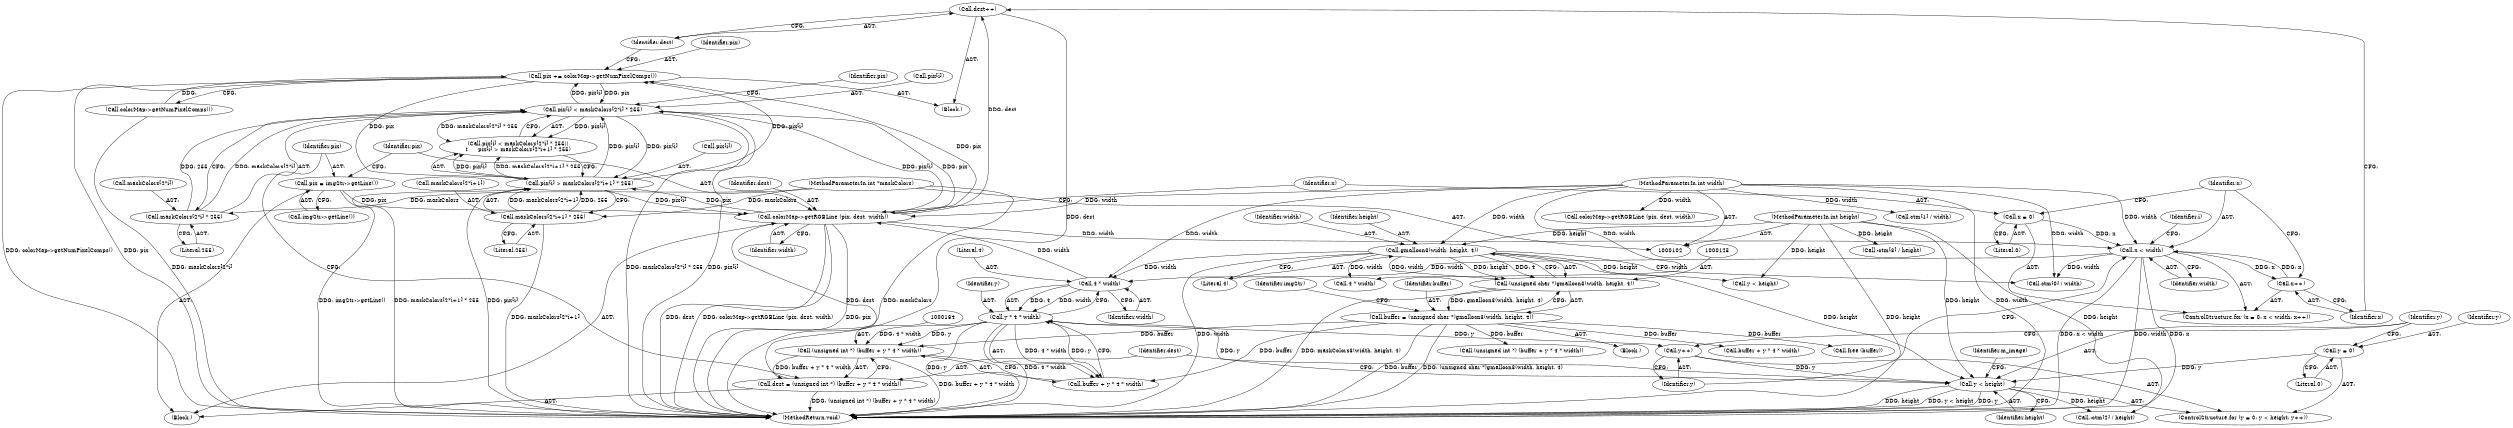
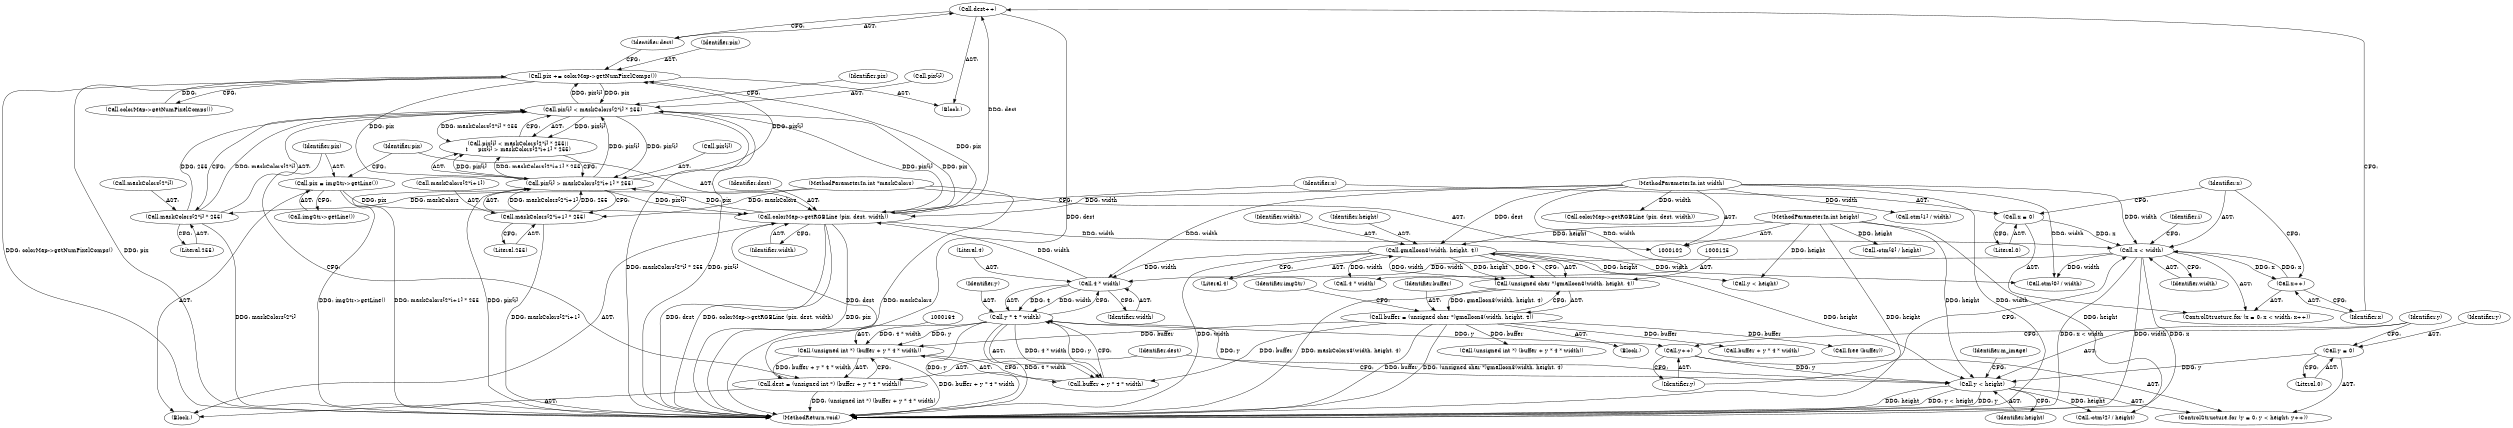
(1509, 217) -> (1509, 217)
(1672, 267) -> (1672, 267)
(217, 386) -> (317, 405)
